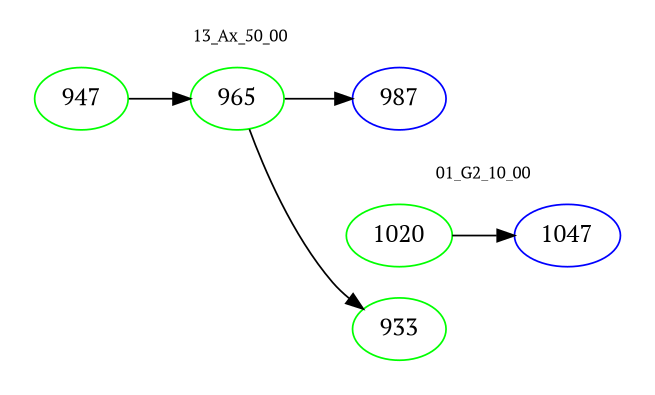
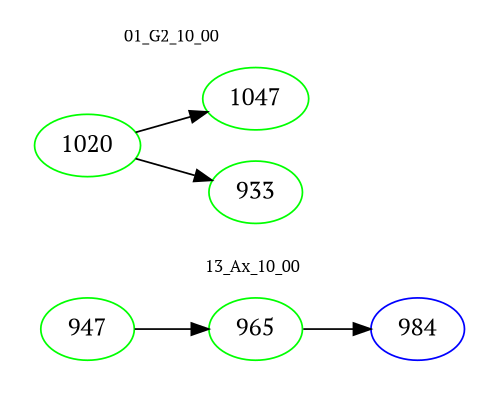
(240, 37) -> (253, 268)
(399, 99) -> (418, 329)
(290, 219) -> (165, 167)
(567, 236) -> (256, 99)
